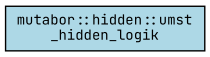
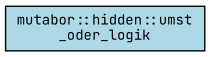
(105, 29) -> (105, 29)
